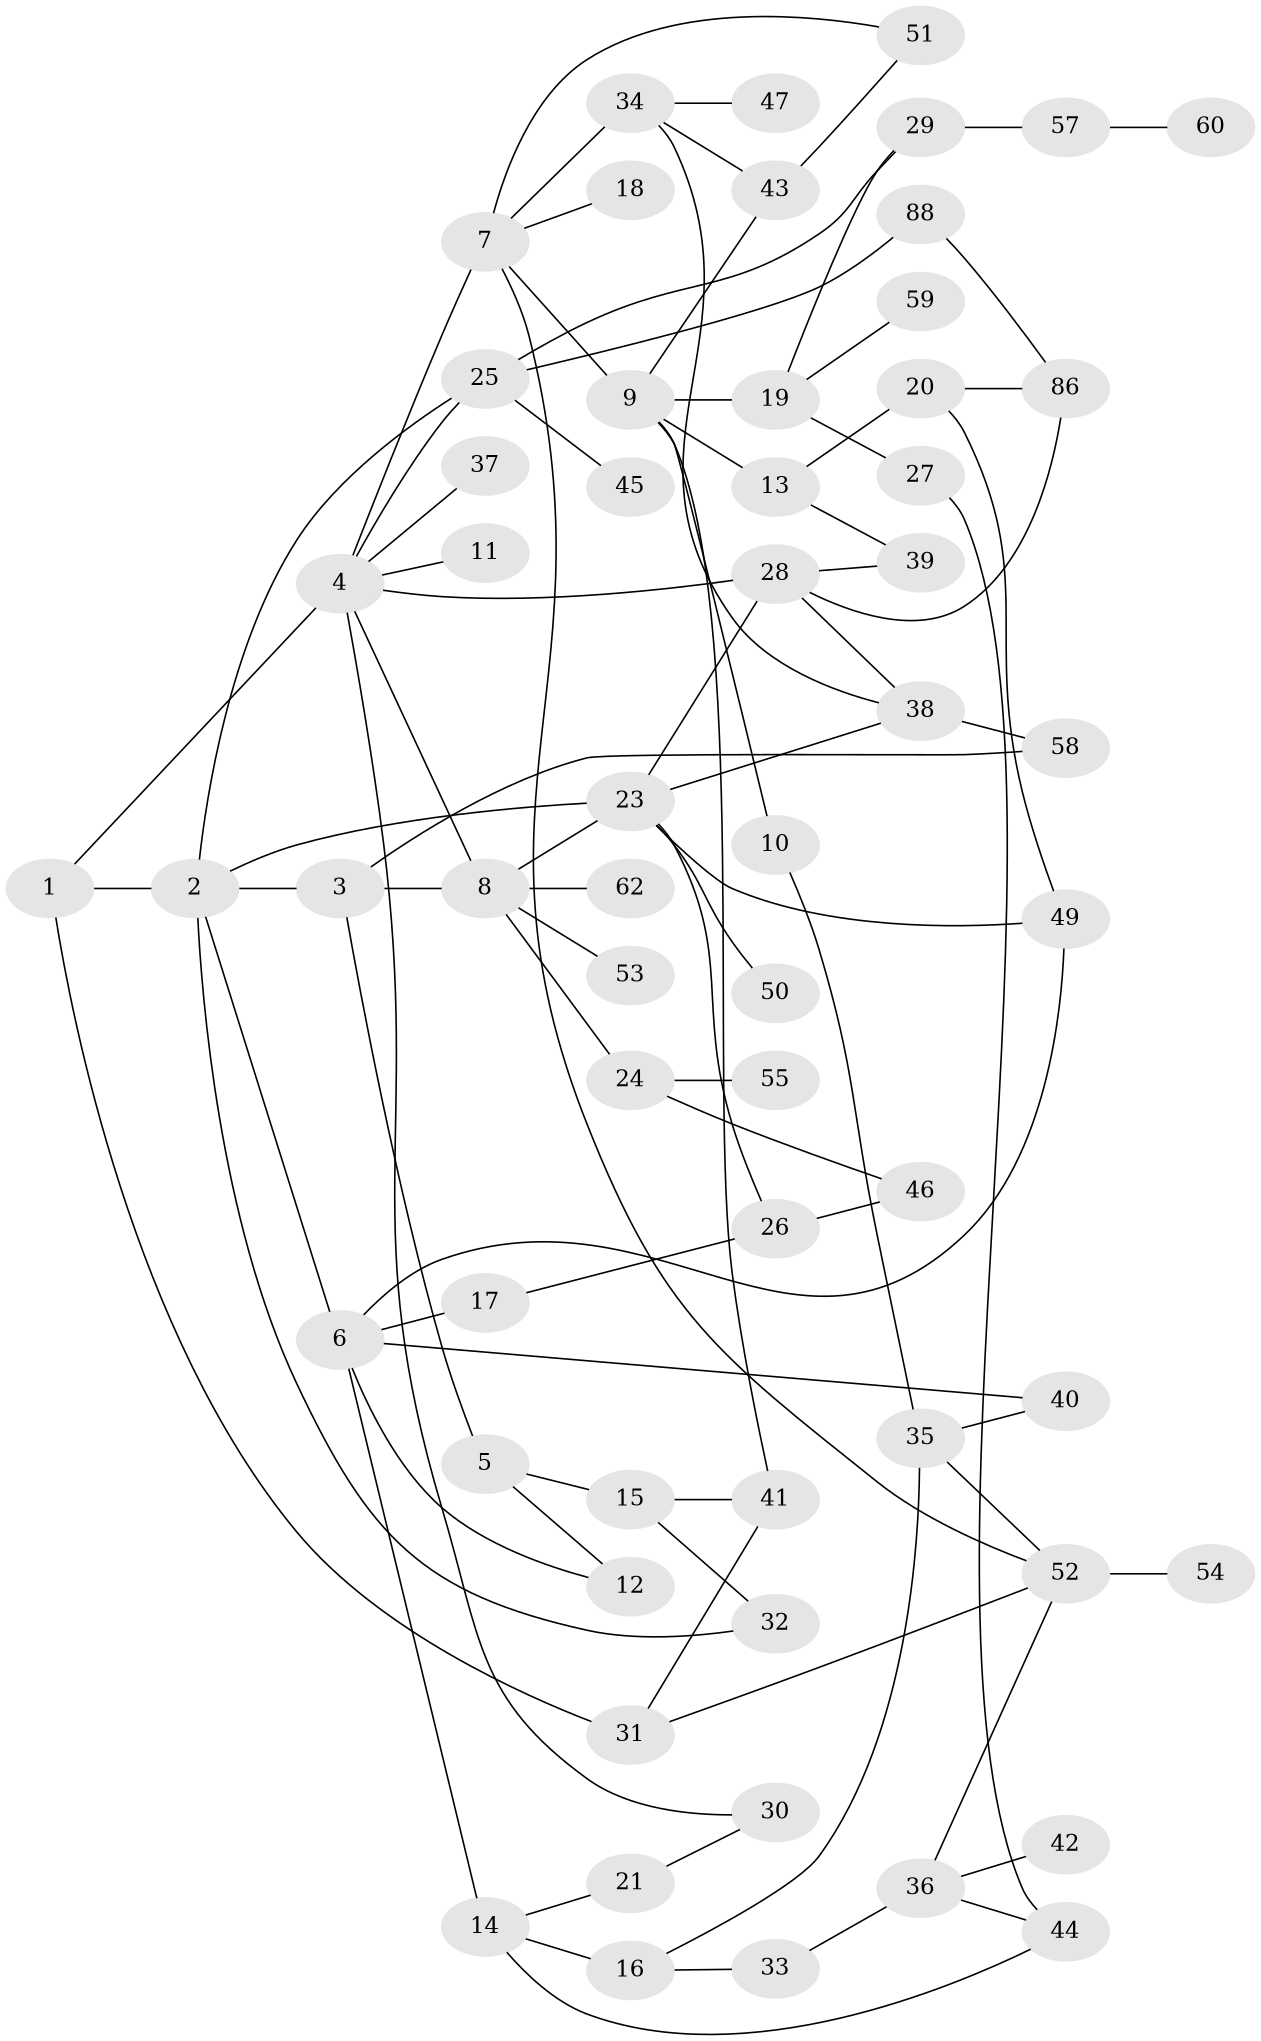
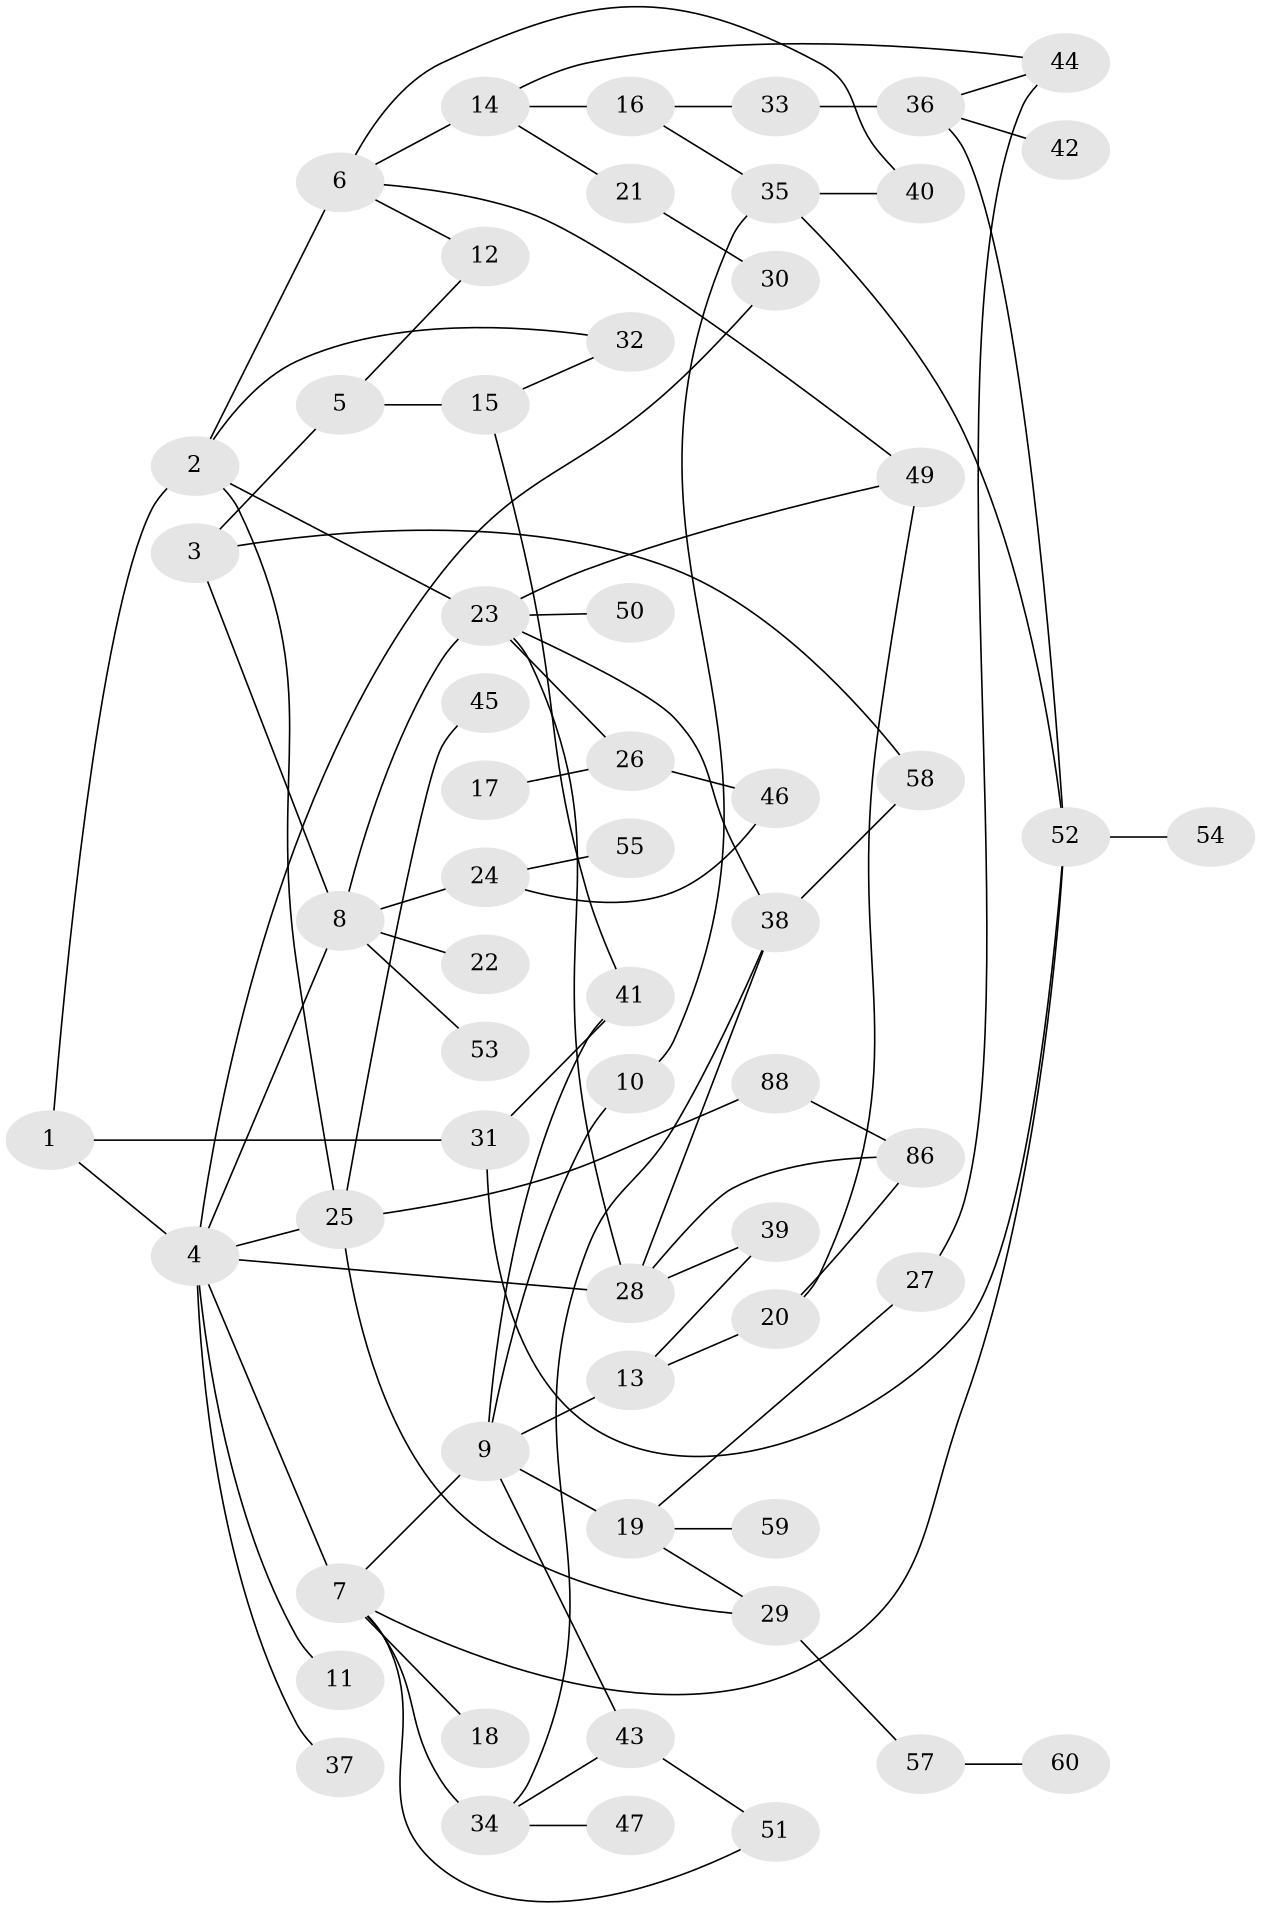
(268, 889) -> none
(630, 889) -> (485, 964)
(413, 1321) -> none
